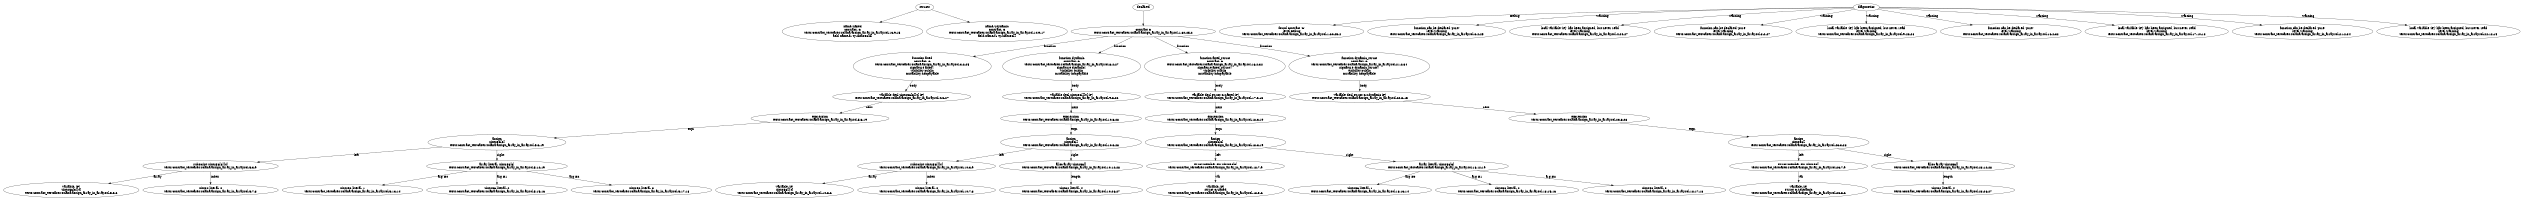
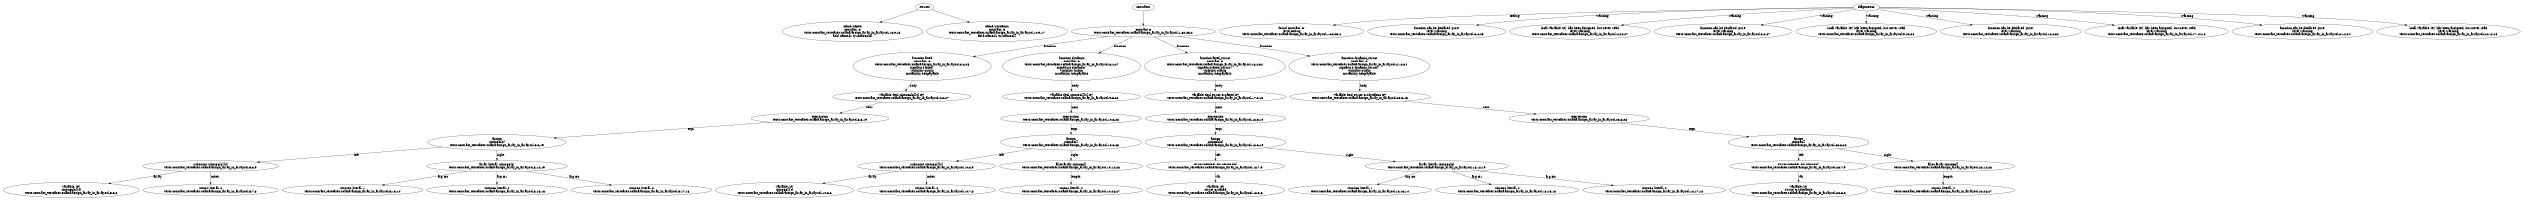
(1143, 7) -> (1143, 7)
